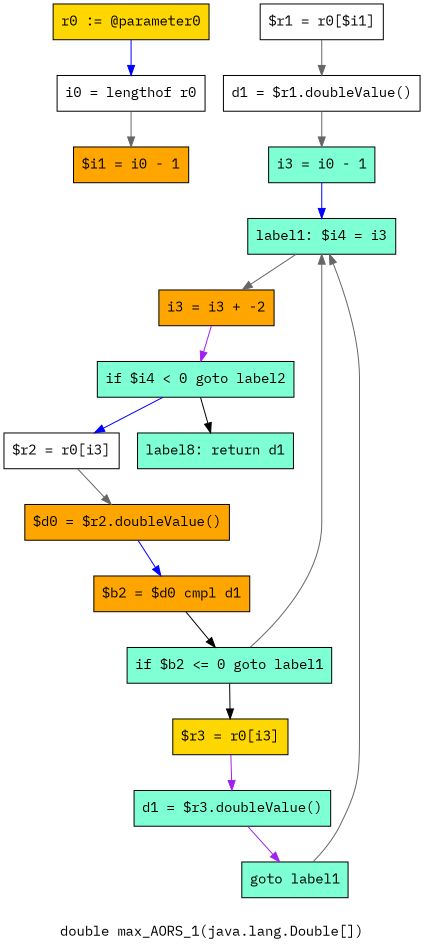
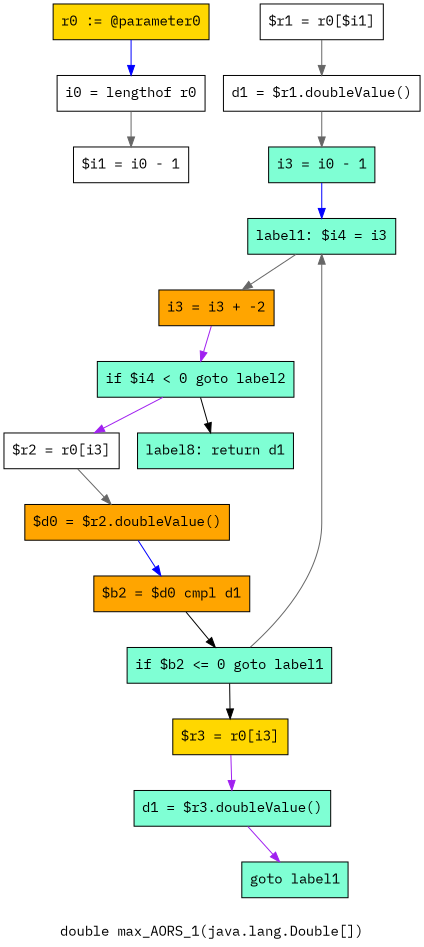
(131, 165) -> (131, 165)
(133, 413) -> (133, 413)
(359, 567) -> none
